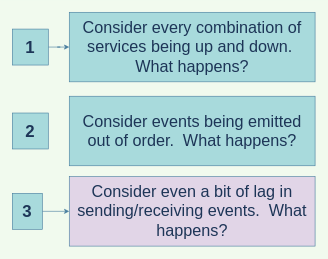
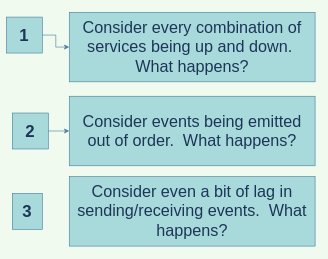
(30, 47) -> (24, 35)
none -> (63, 131)
(63, 212) -> none
(192, 212) -> (192, 212)
